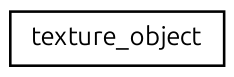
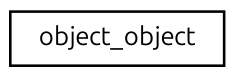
(117, 39) -> (117, 39)
